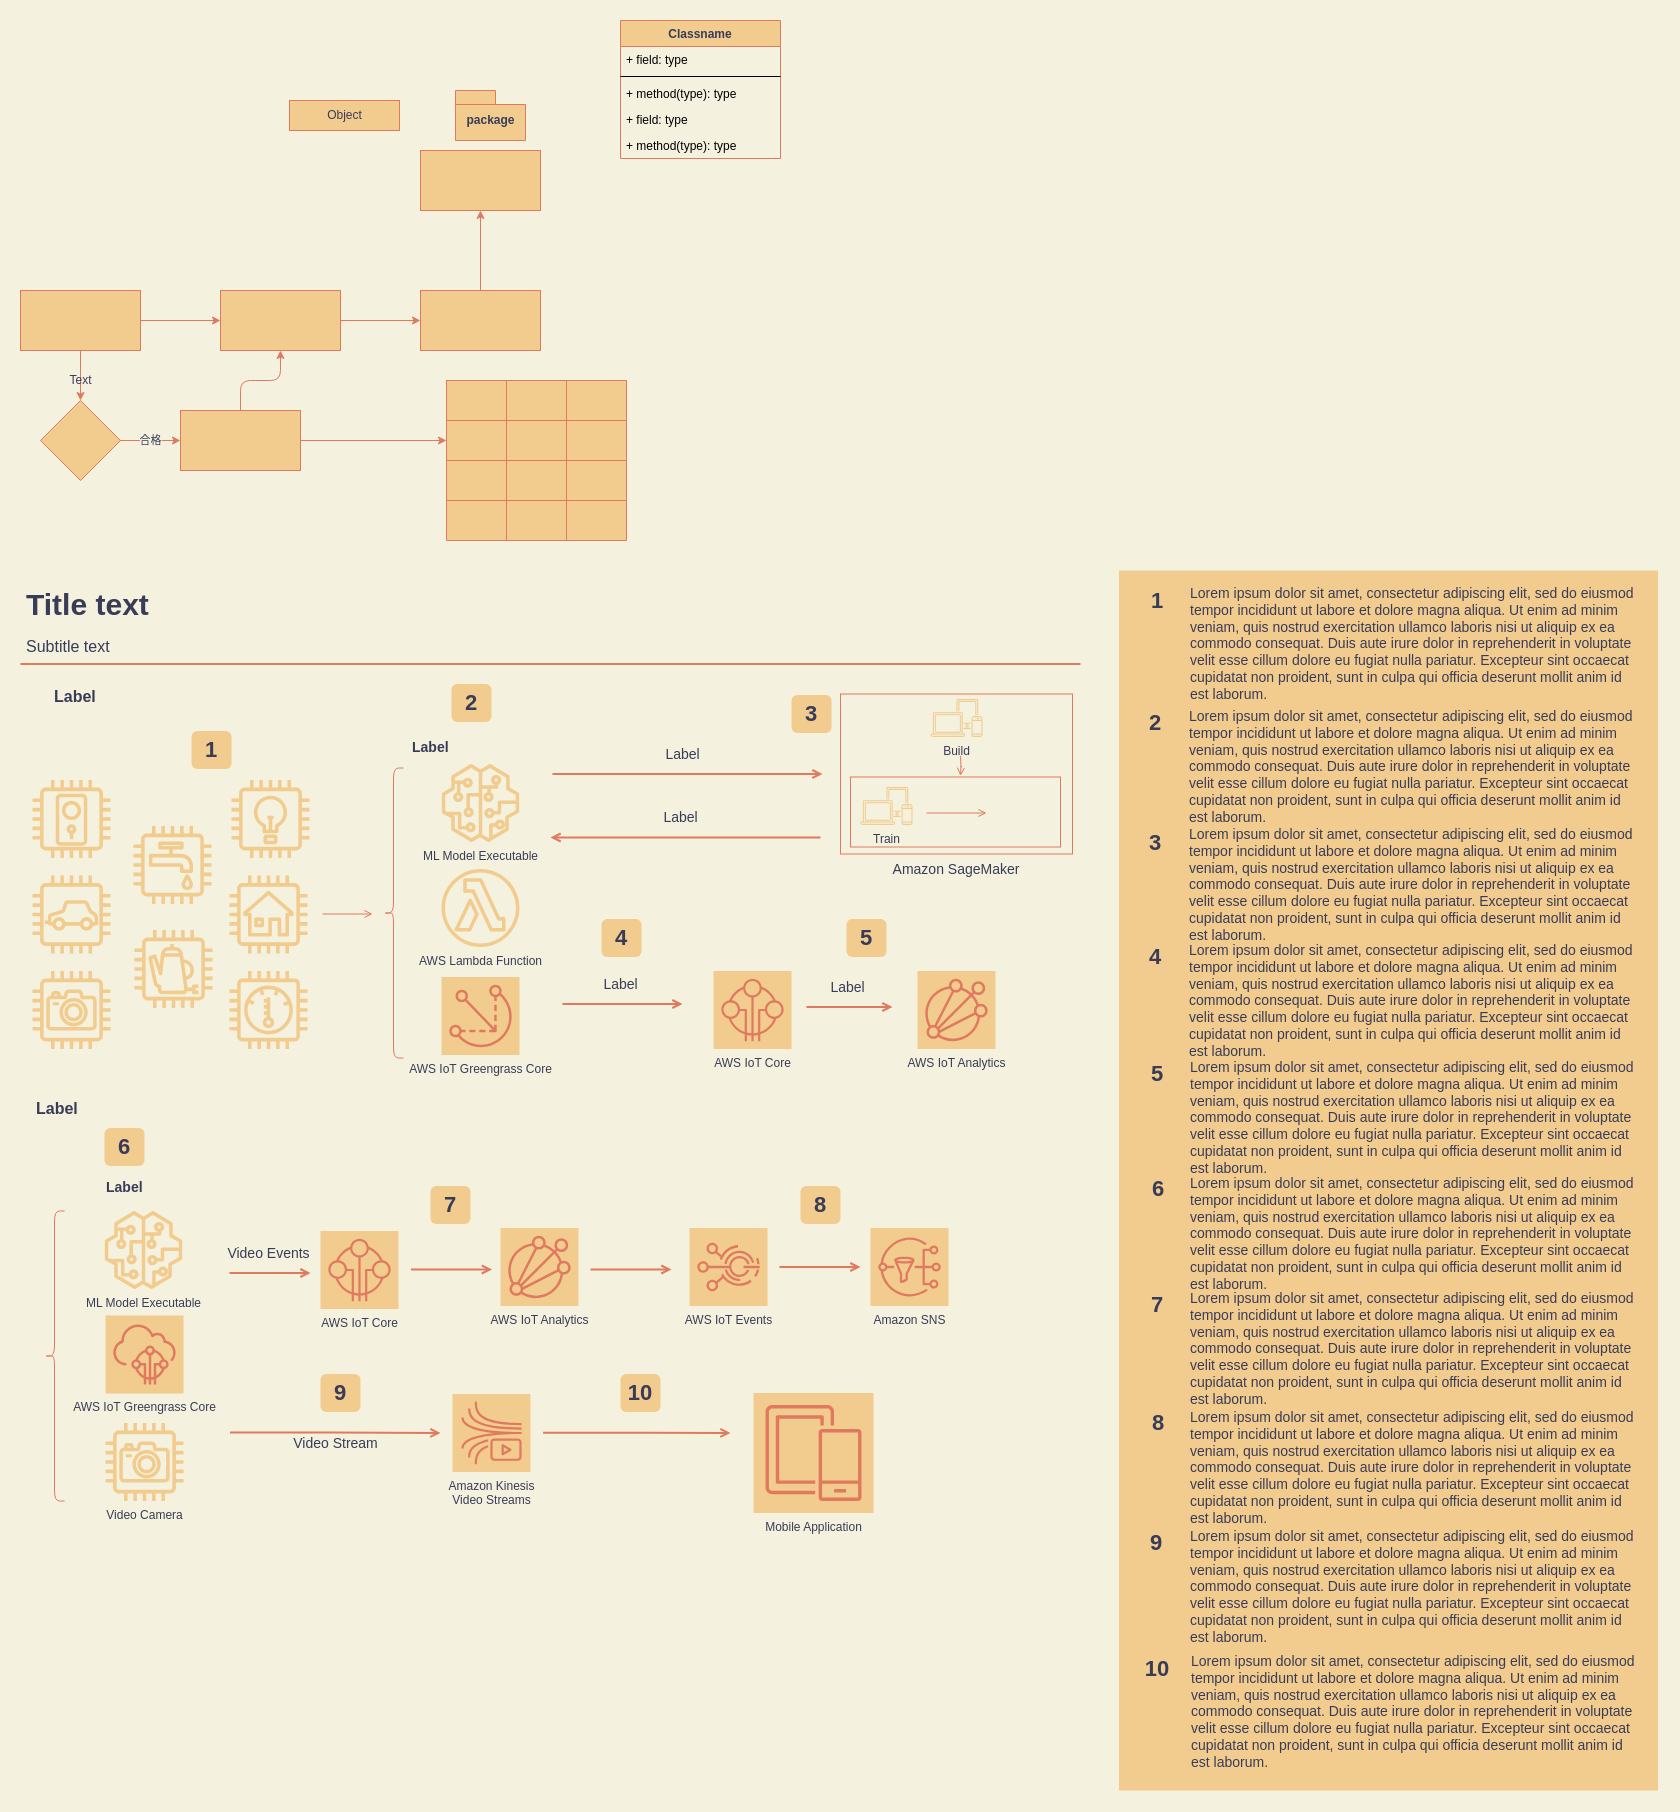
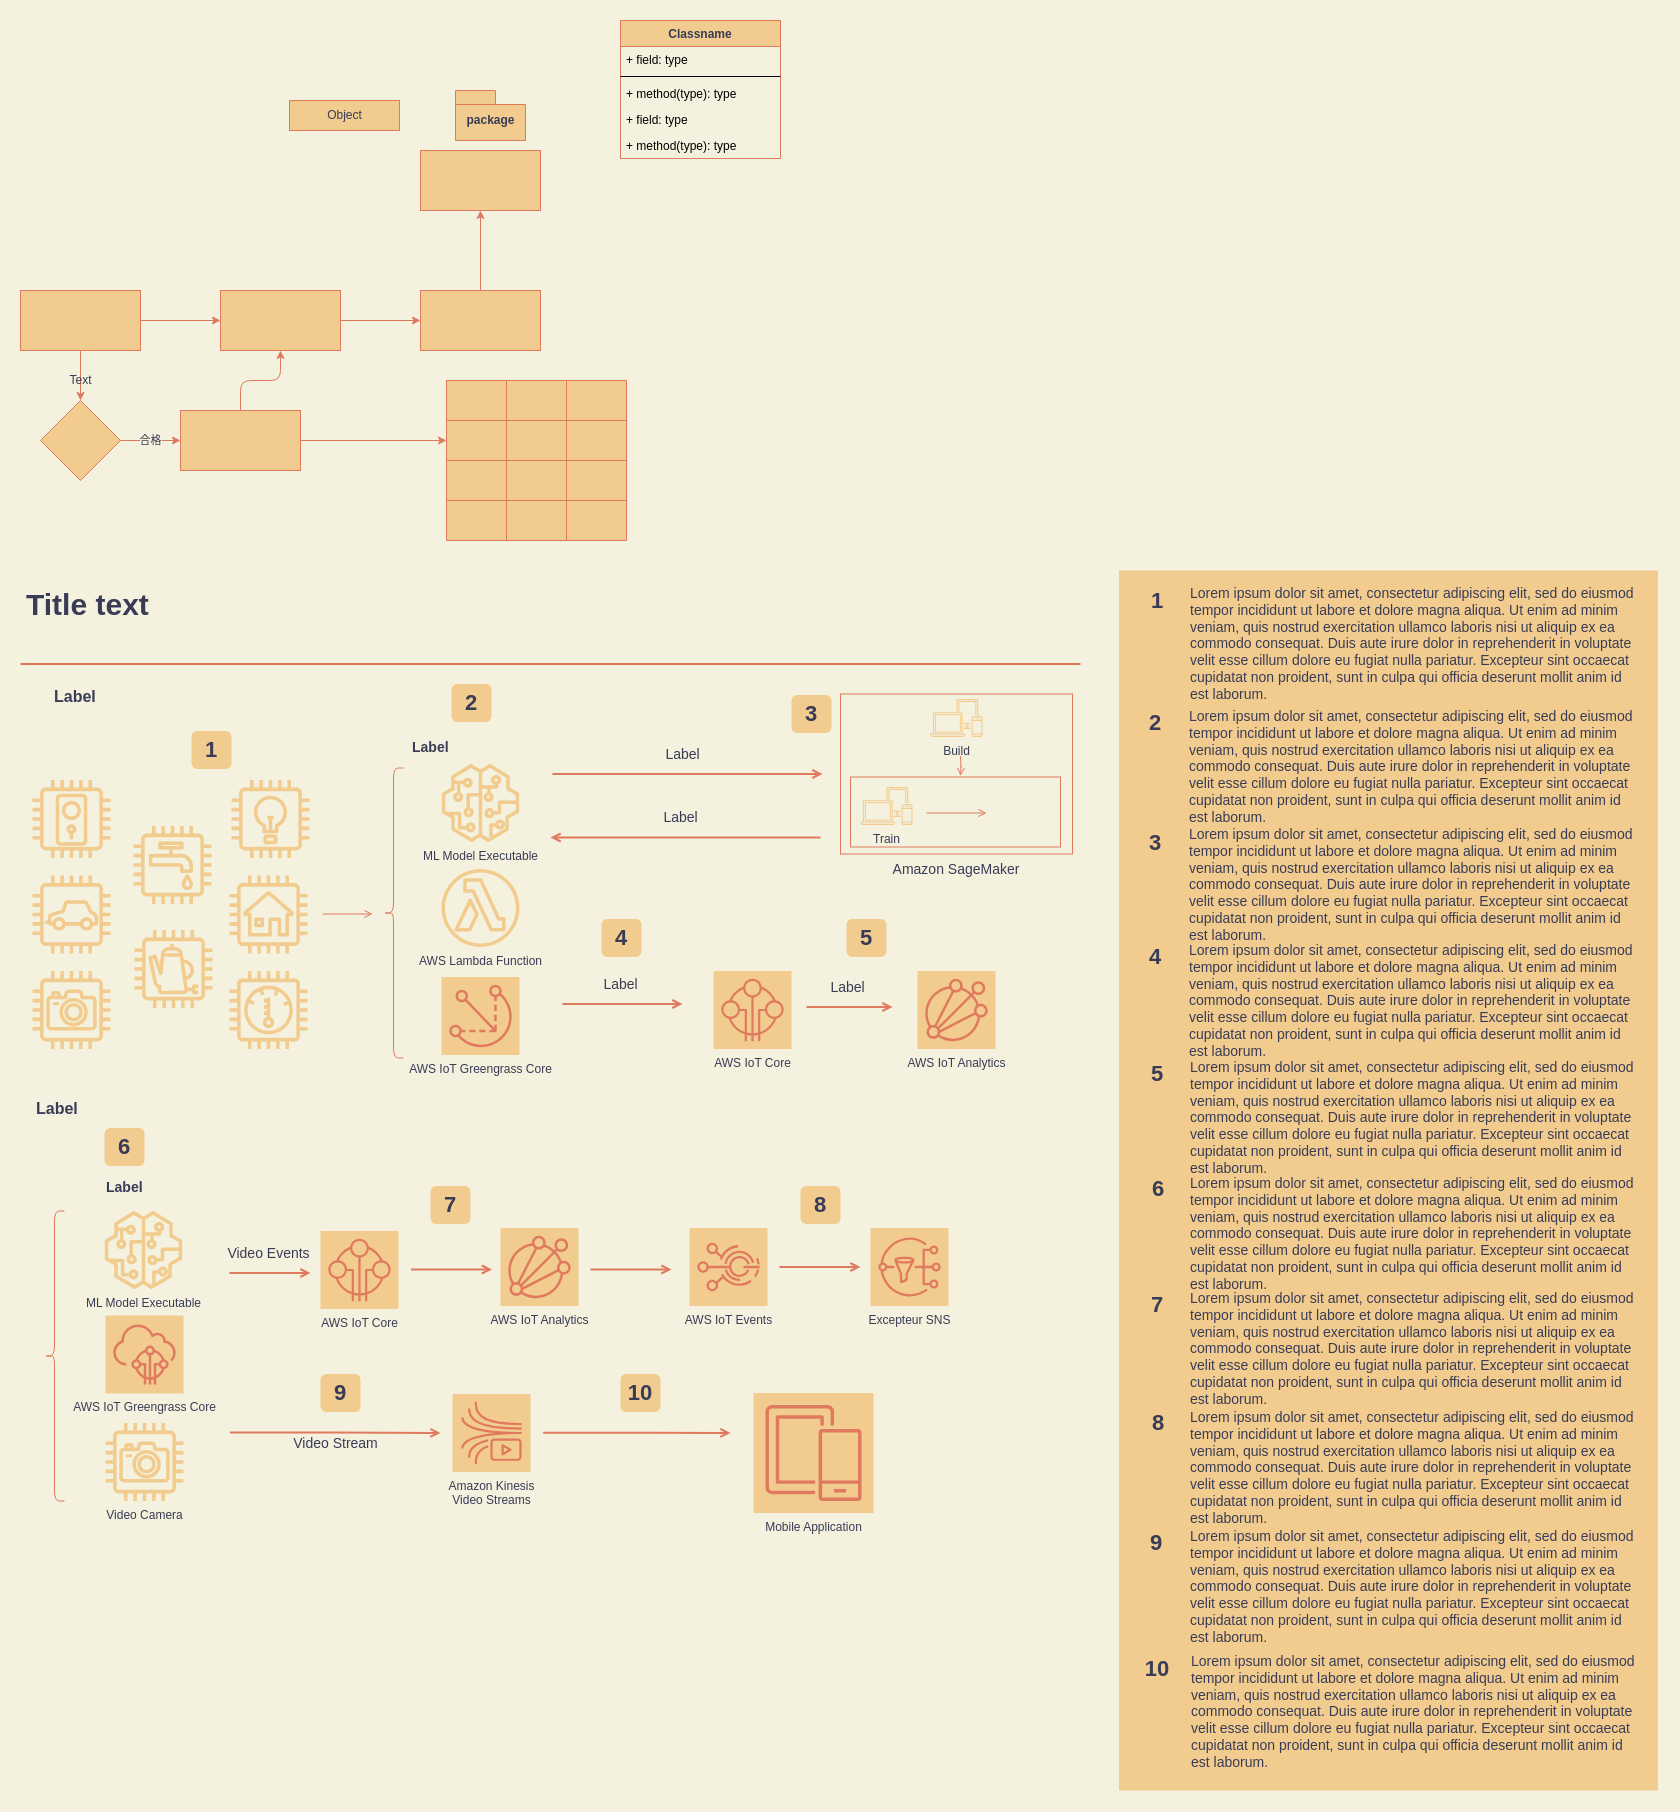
(75, 644) -> none
(910, 1321) -> (910, 1321)
